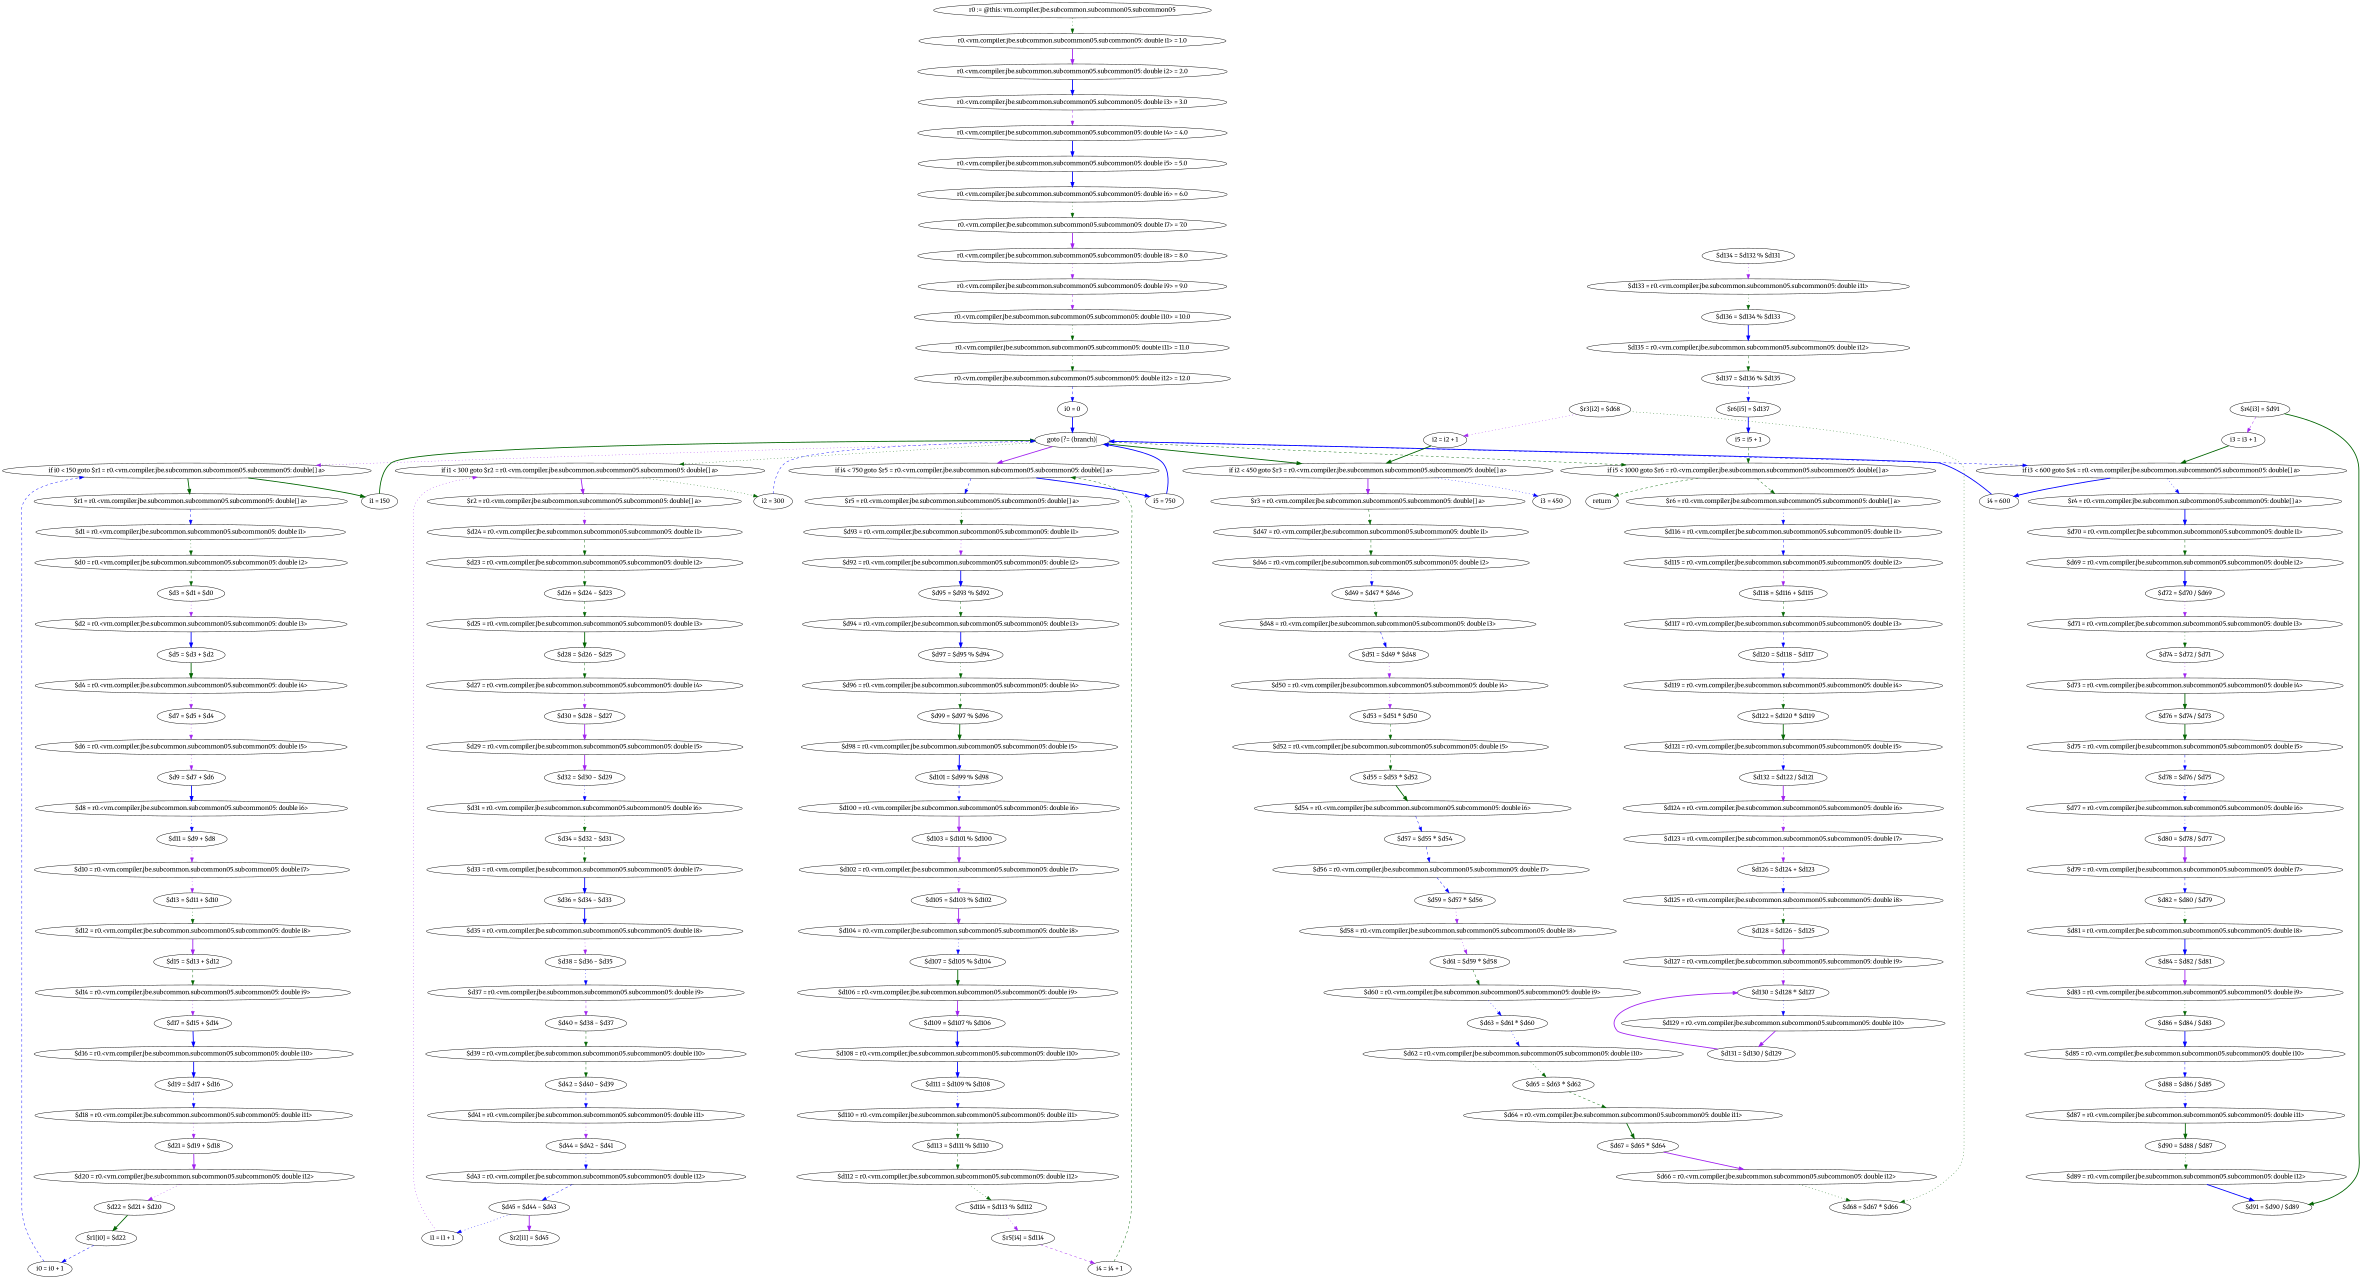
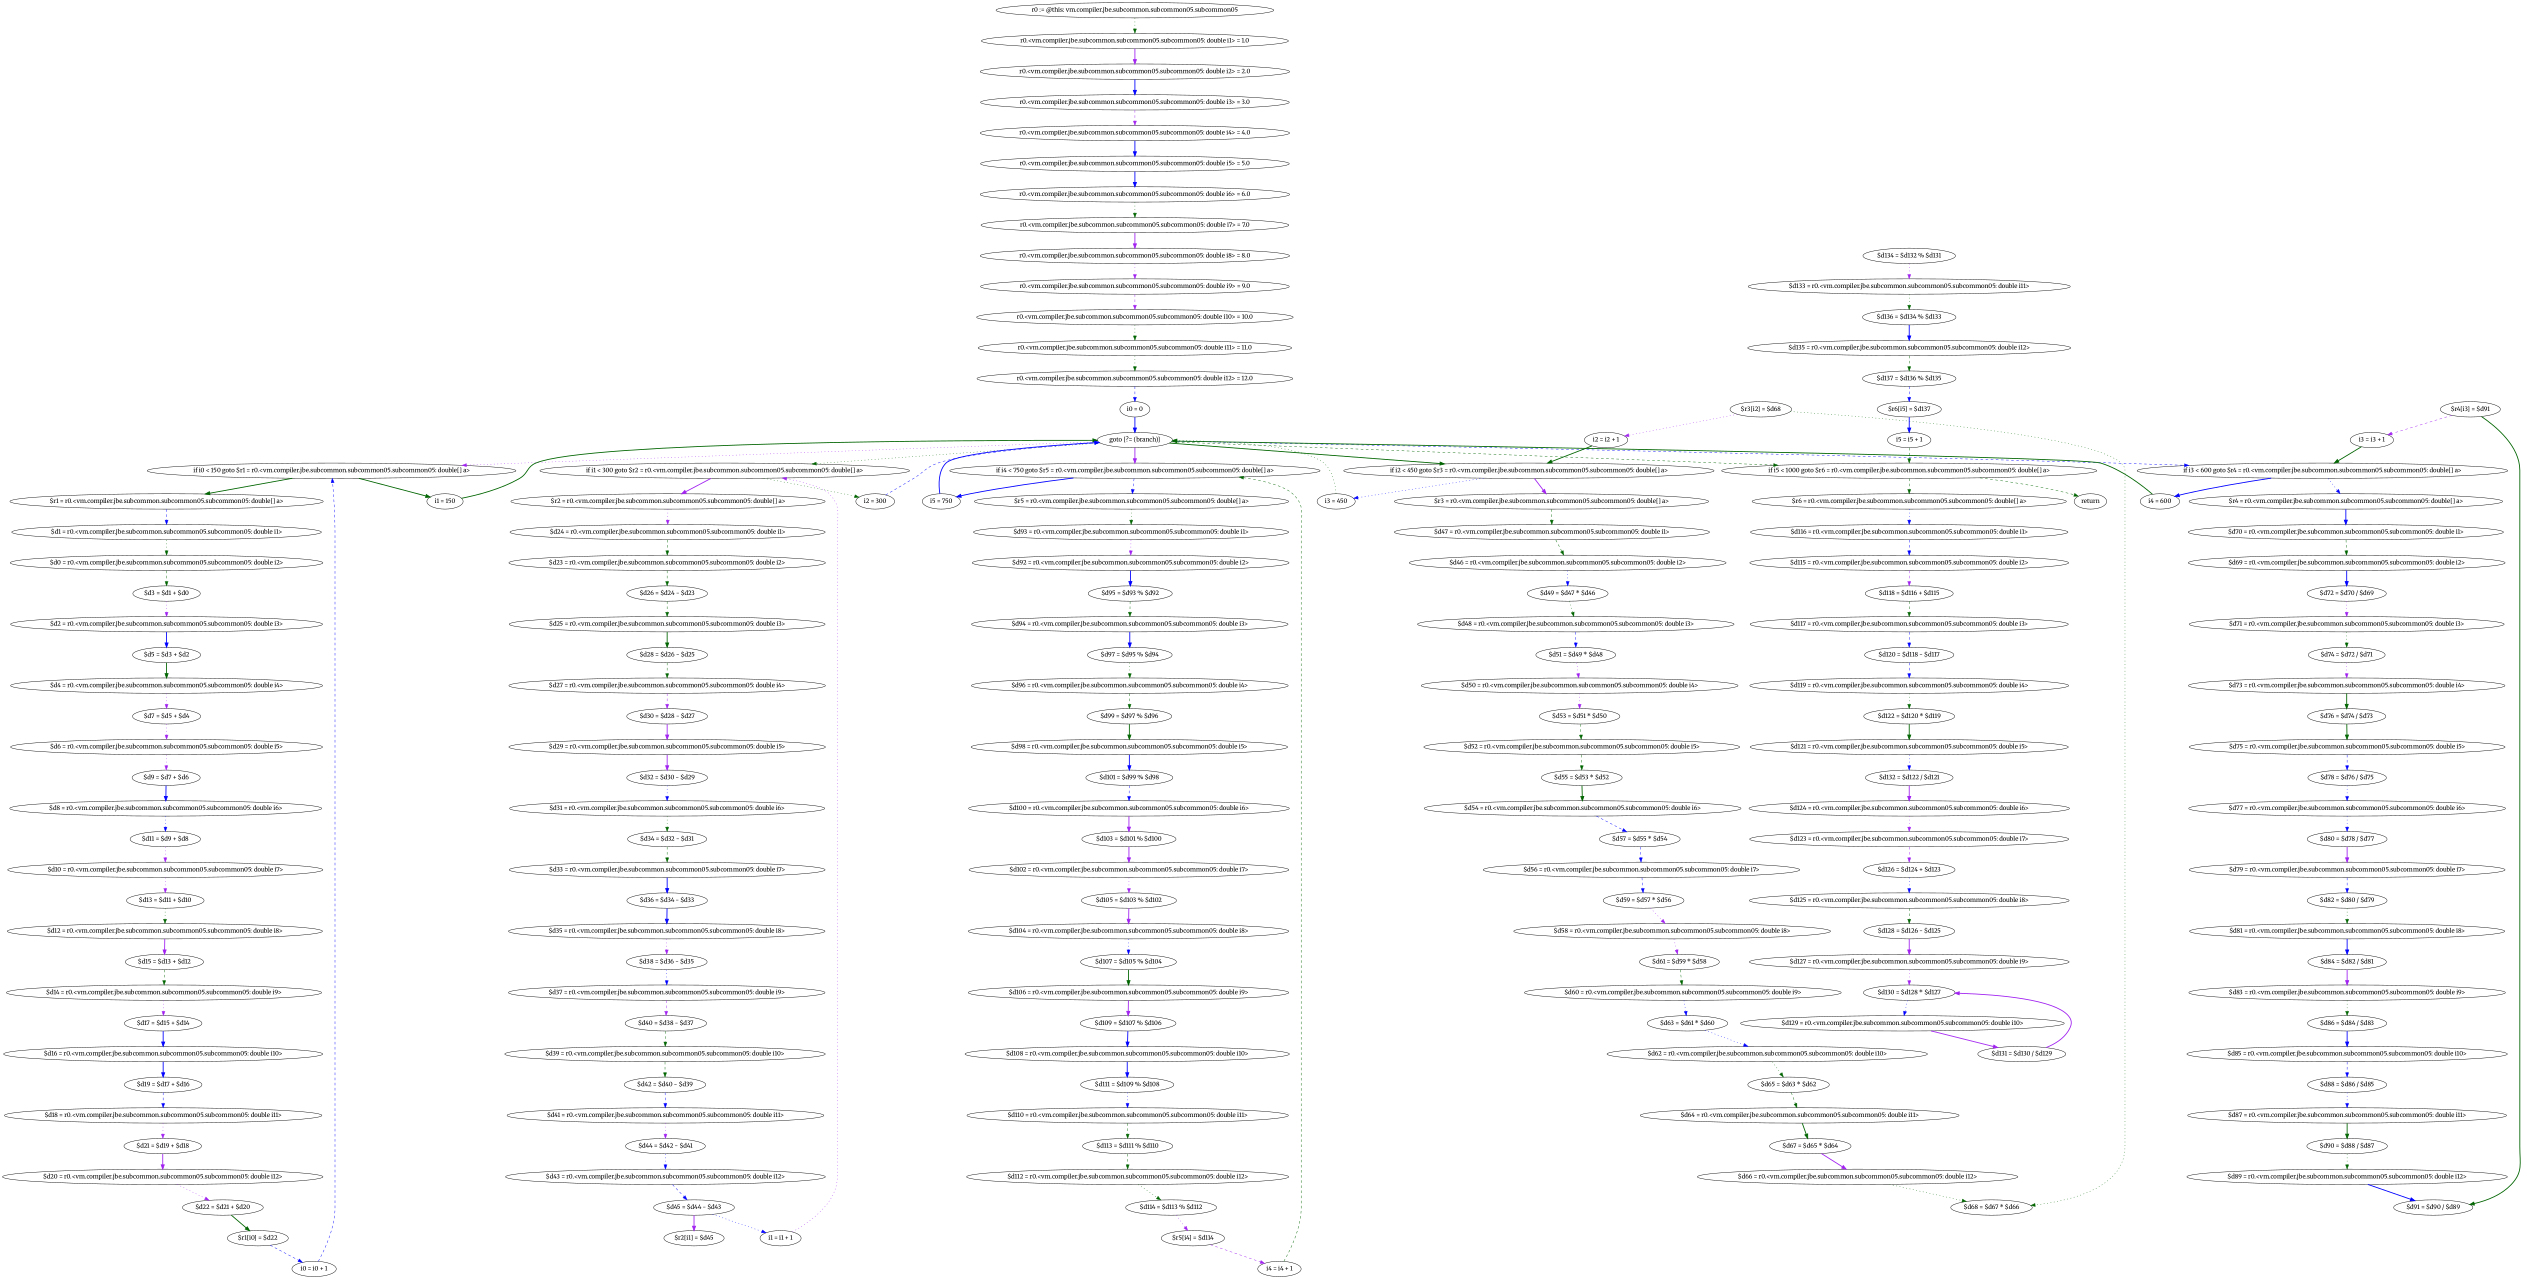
(1557, 452) -> (1669, 450)
none -> (1313, 457)
